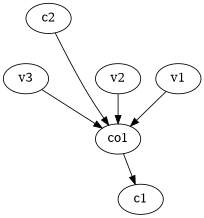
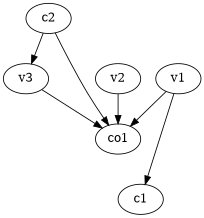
none -> (39, 44)
(128, 165) -> (161, 135)
